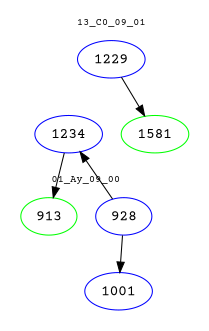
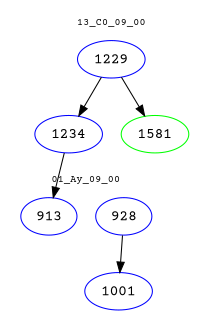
(112, 22) -> (112, 22)
(99, 180) -> (93, 92)
(49, 216) -> (49, 216)
